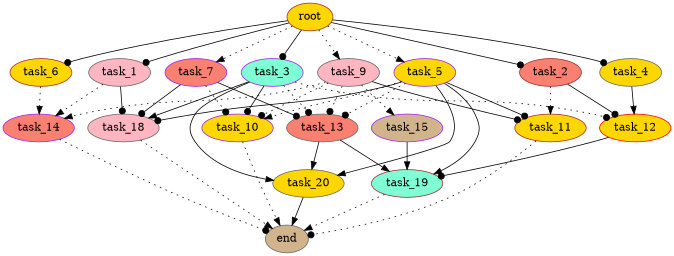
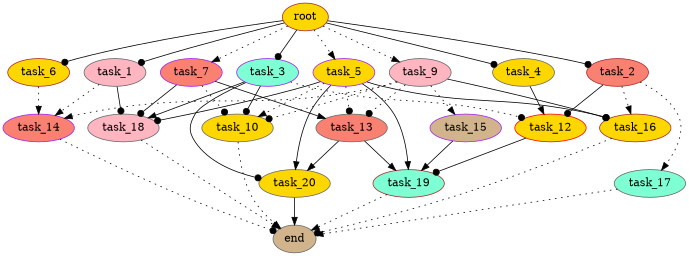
(240, 92) -> (249, 93)
(292, 95) -> none
(238, 128) -> (238, 128)
(550, 128) -> (635, 128)
(192, 137) -> (191, 133)
none -> (650, 183)
